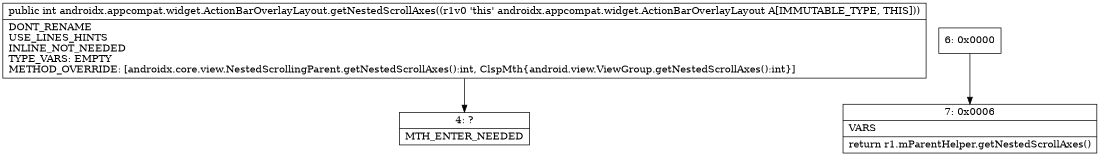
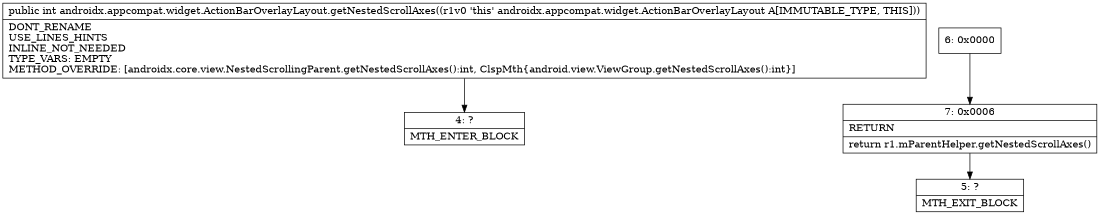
(863, 128) -> (872, 128)
(464, 136) -> (464, 136)
none -> (970, 195)
